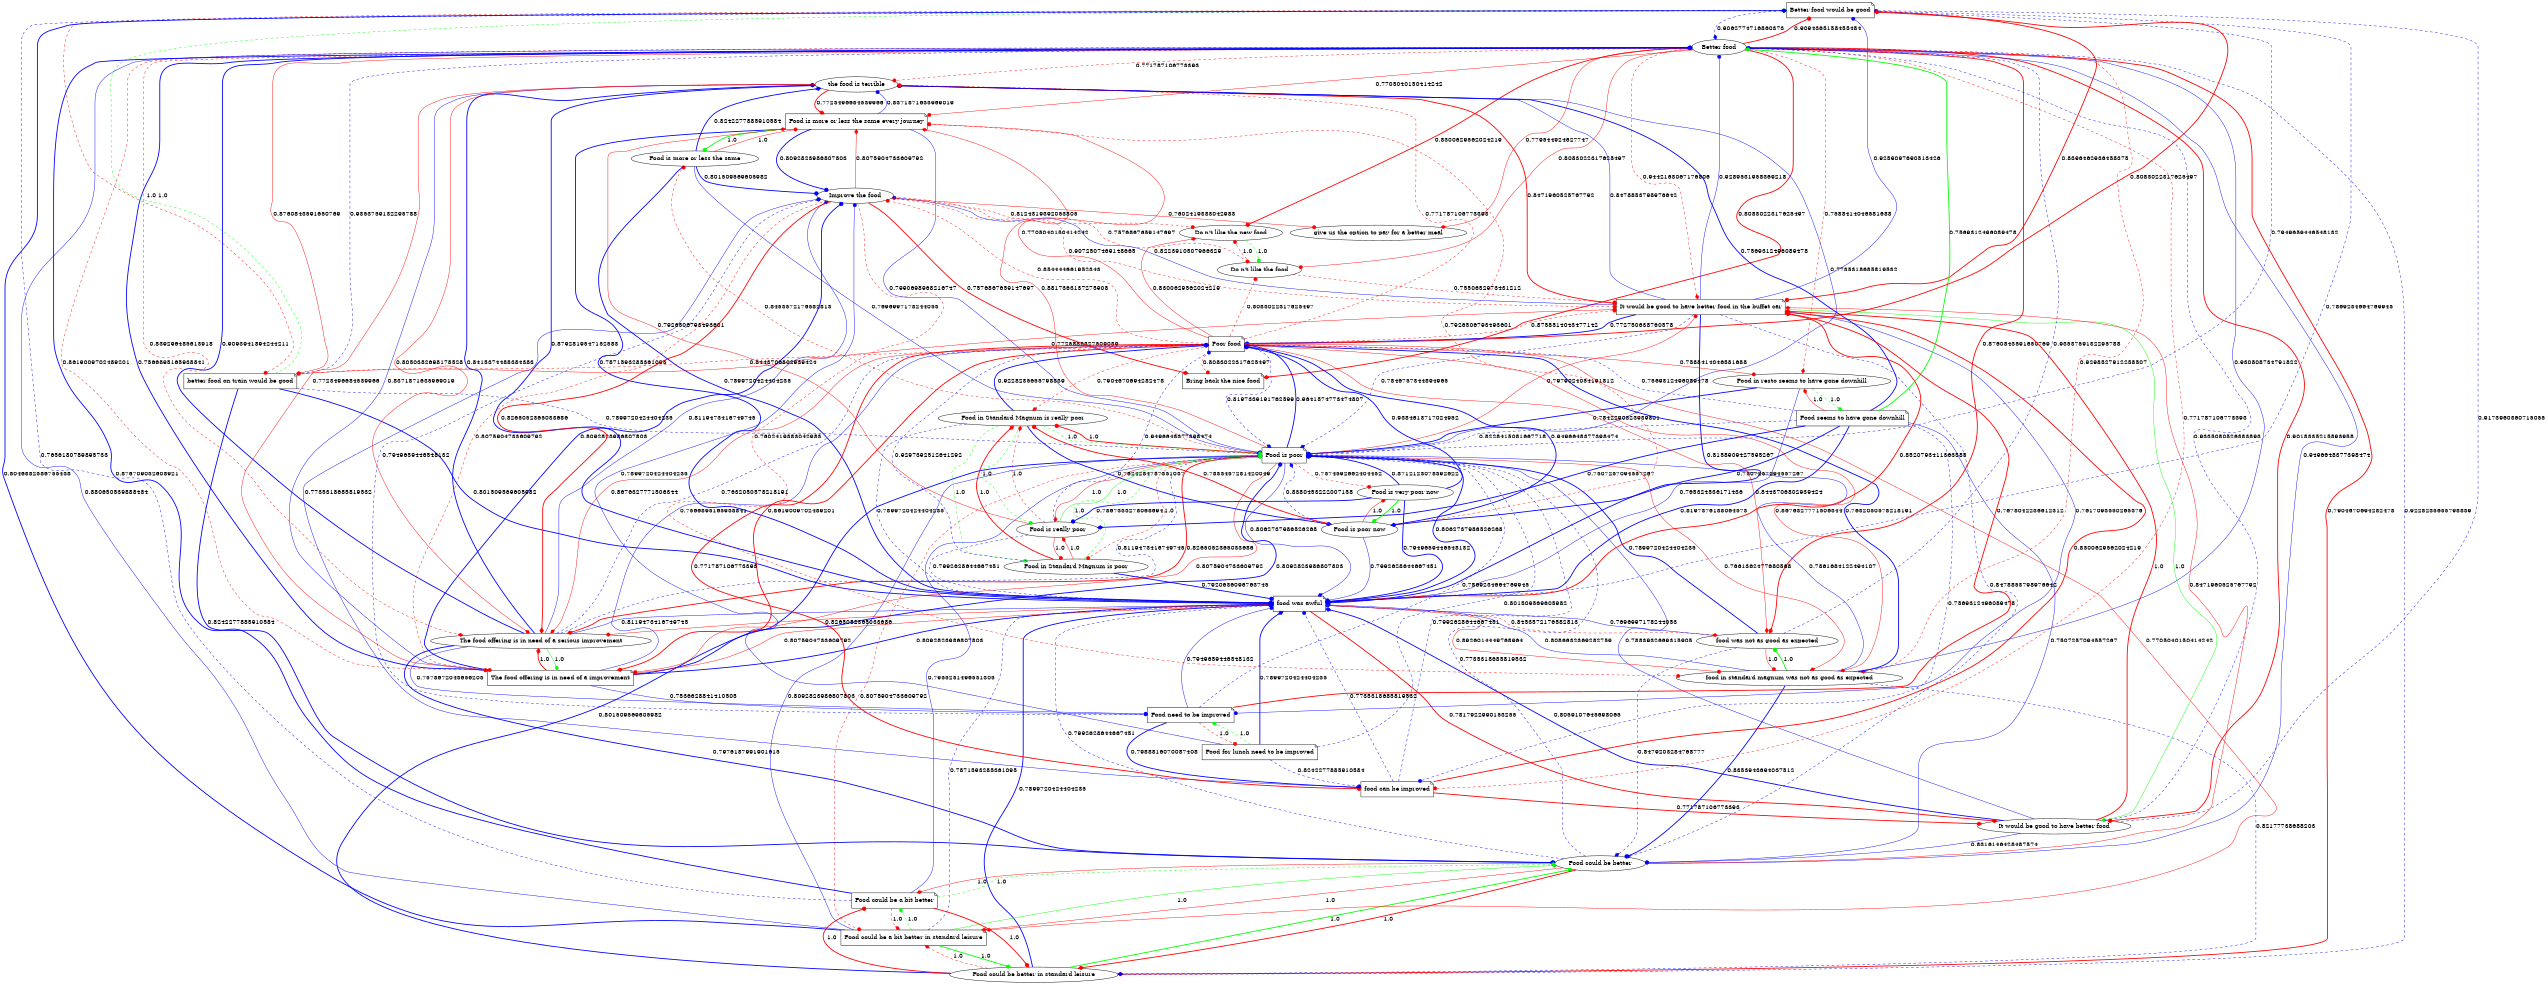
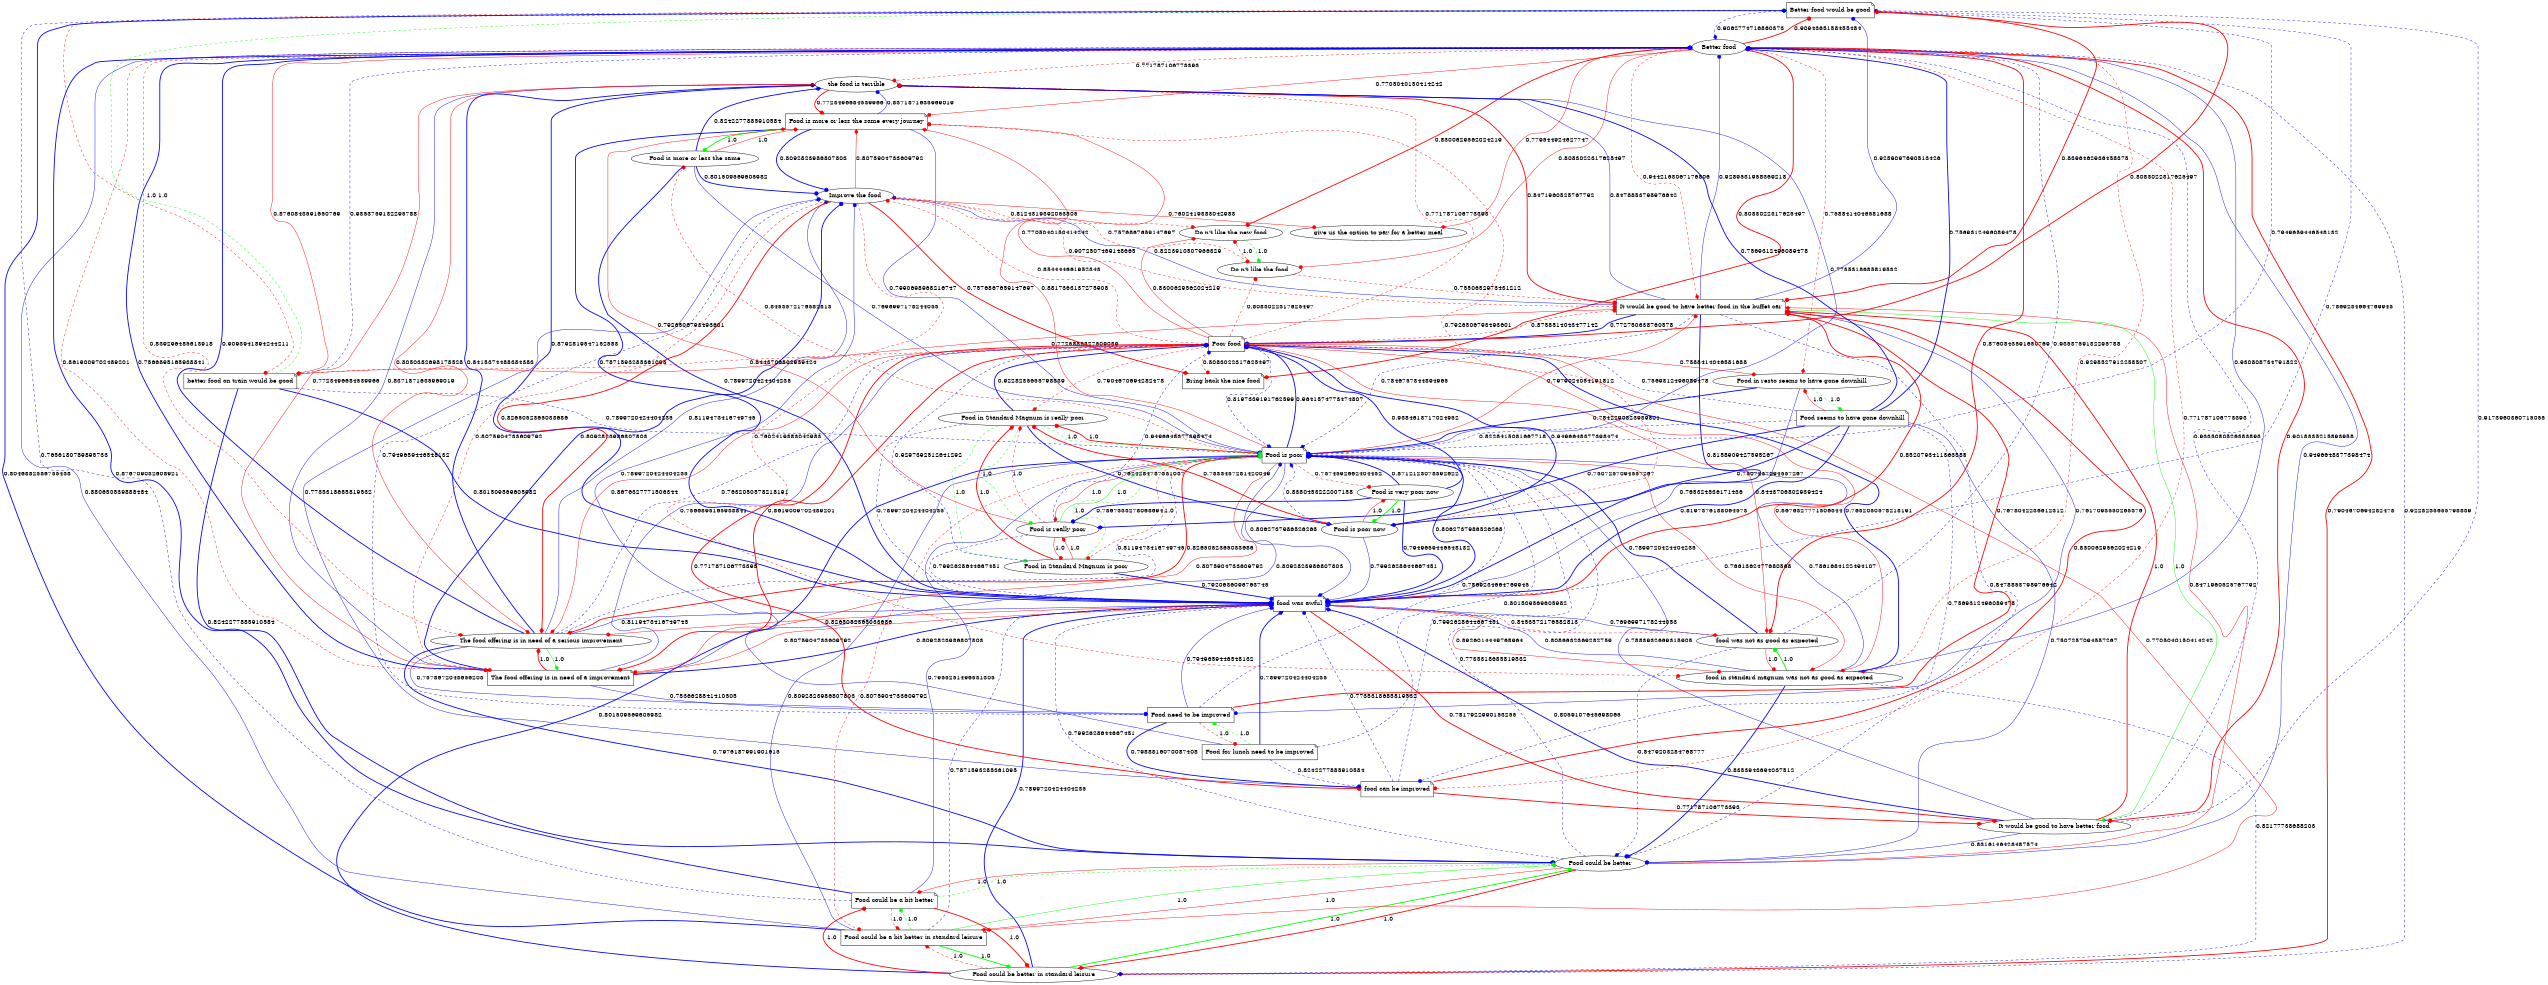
(1947, 159) -> (1947, 159)
(979, 603) -> (979, 603)
